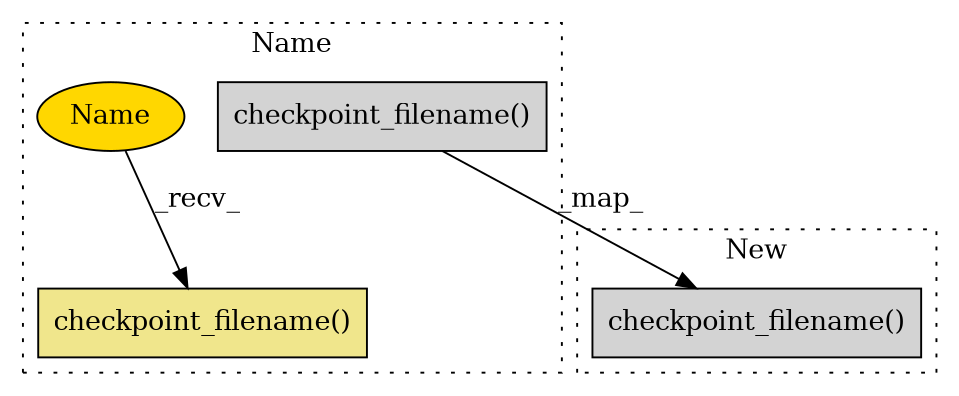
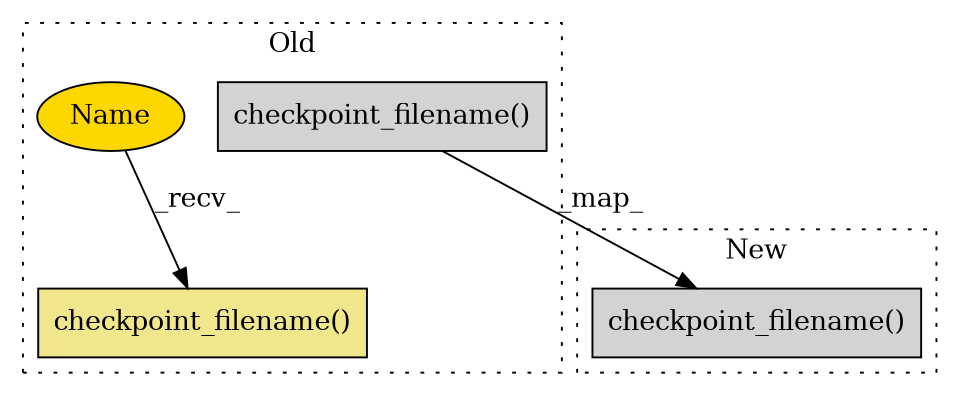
(292, 45) -> (292, 45)
